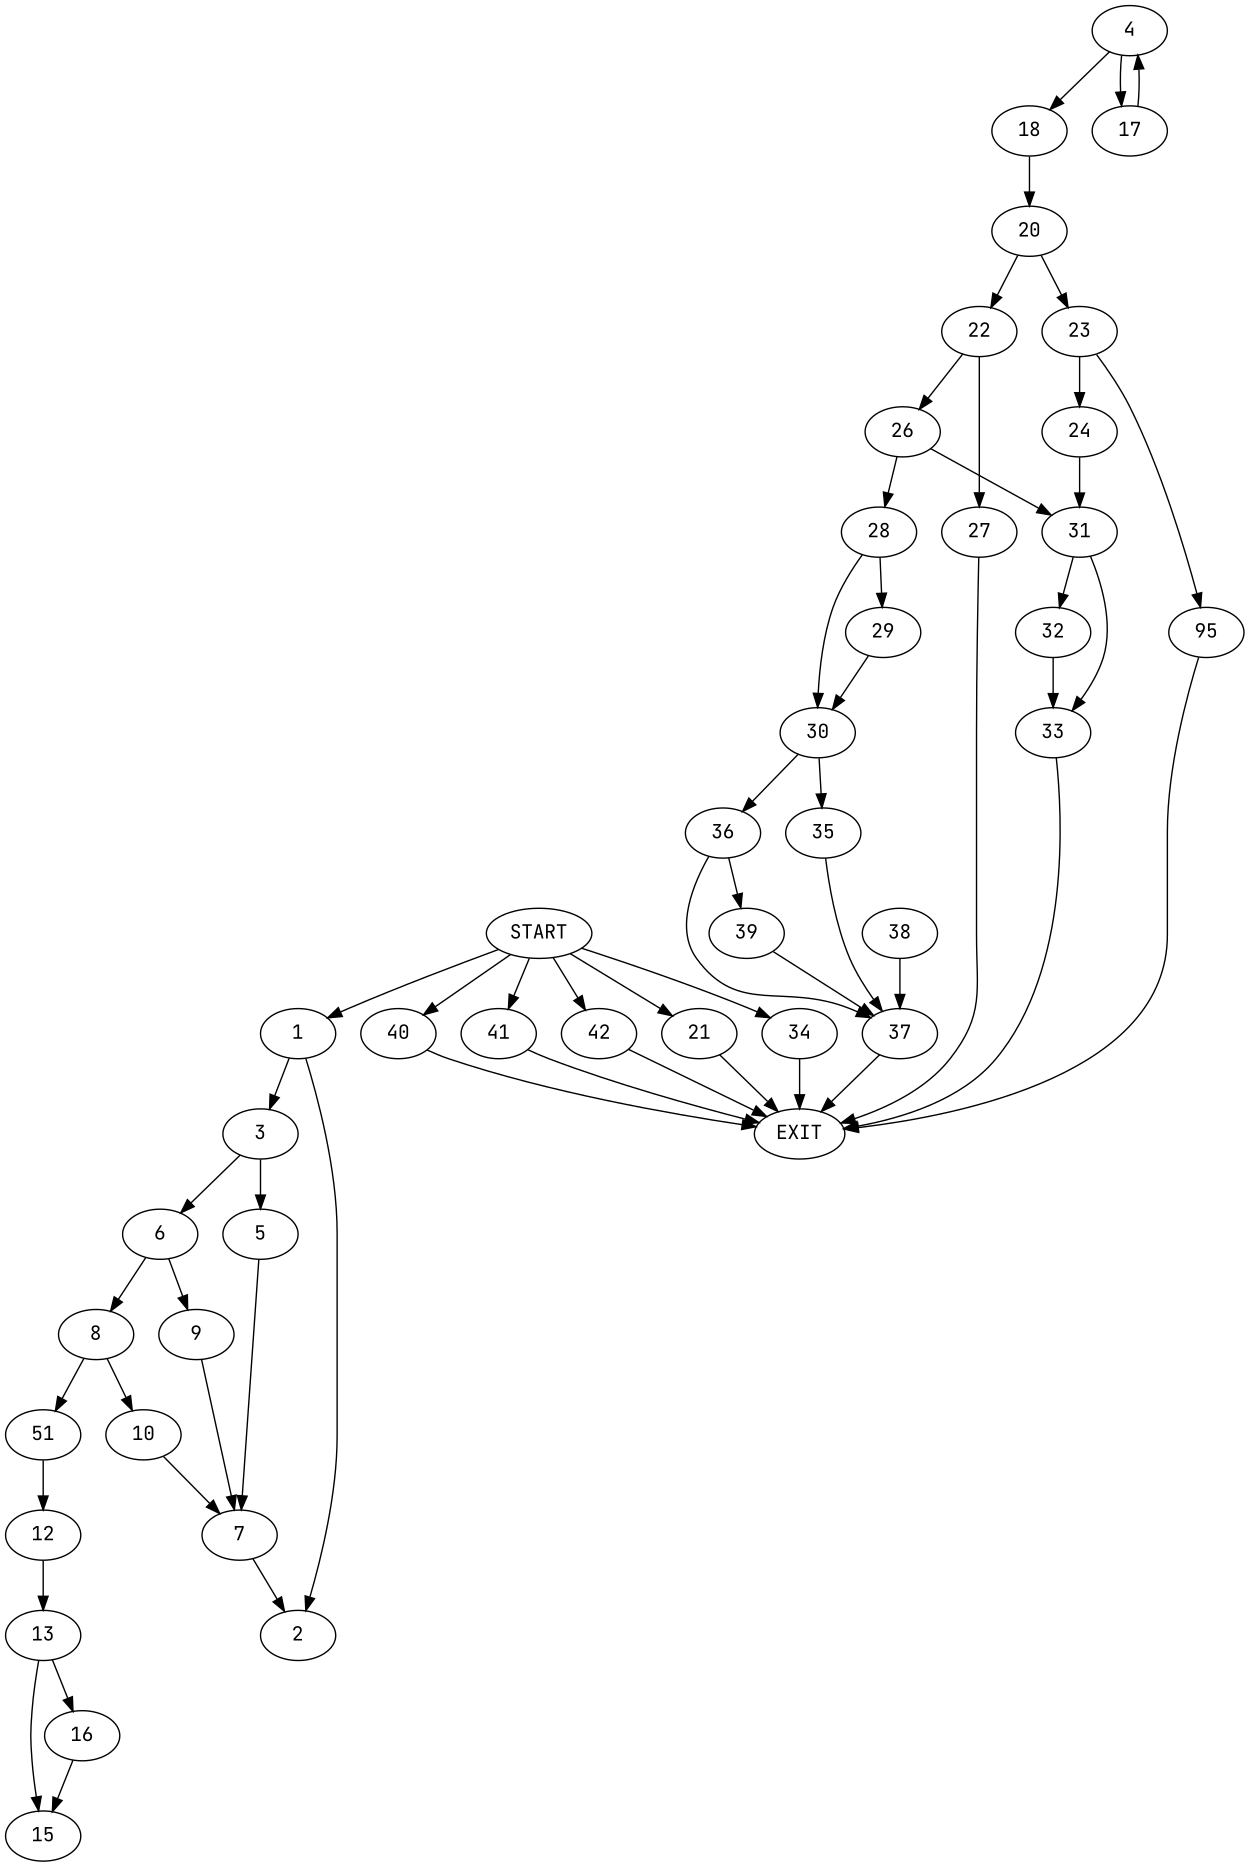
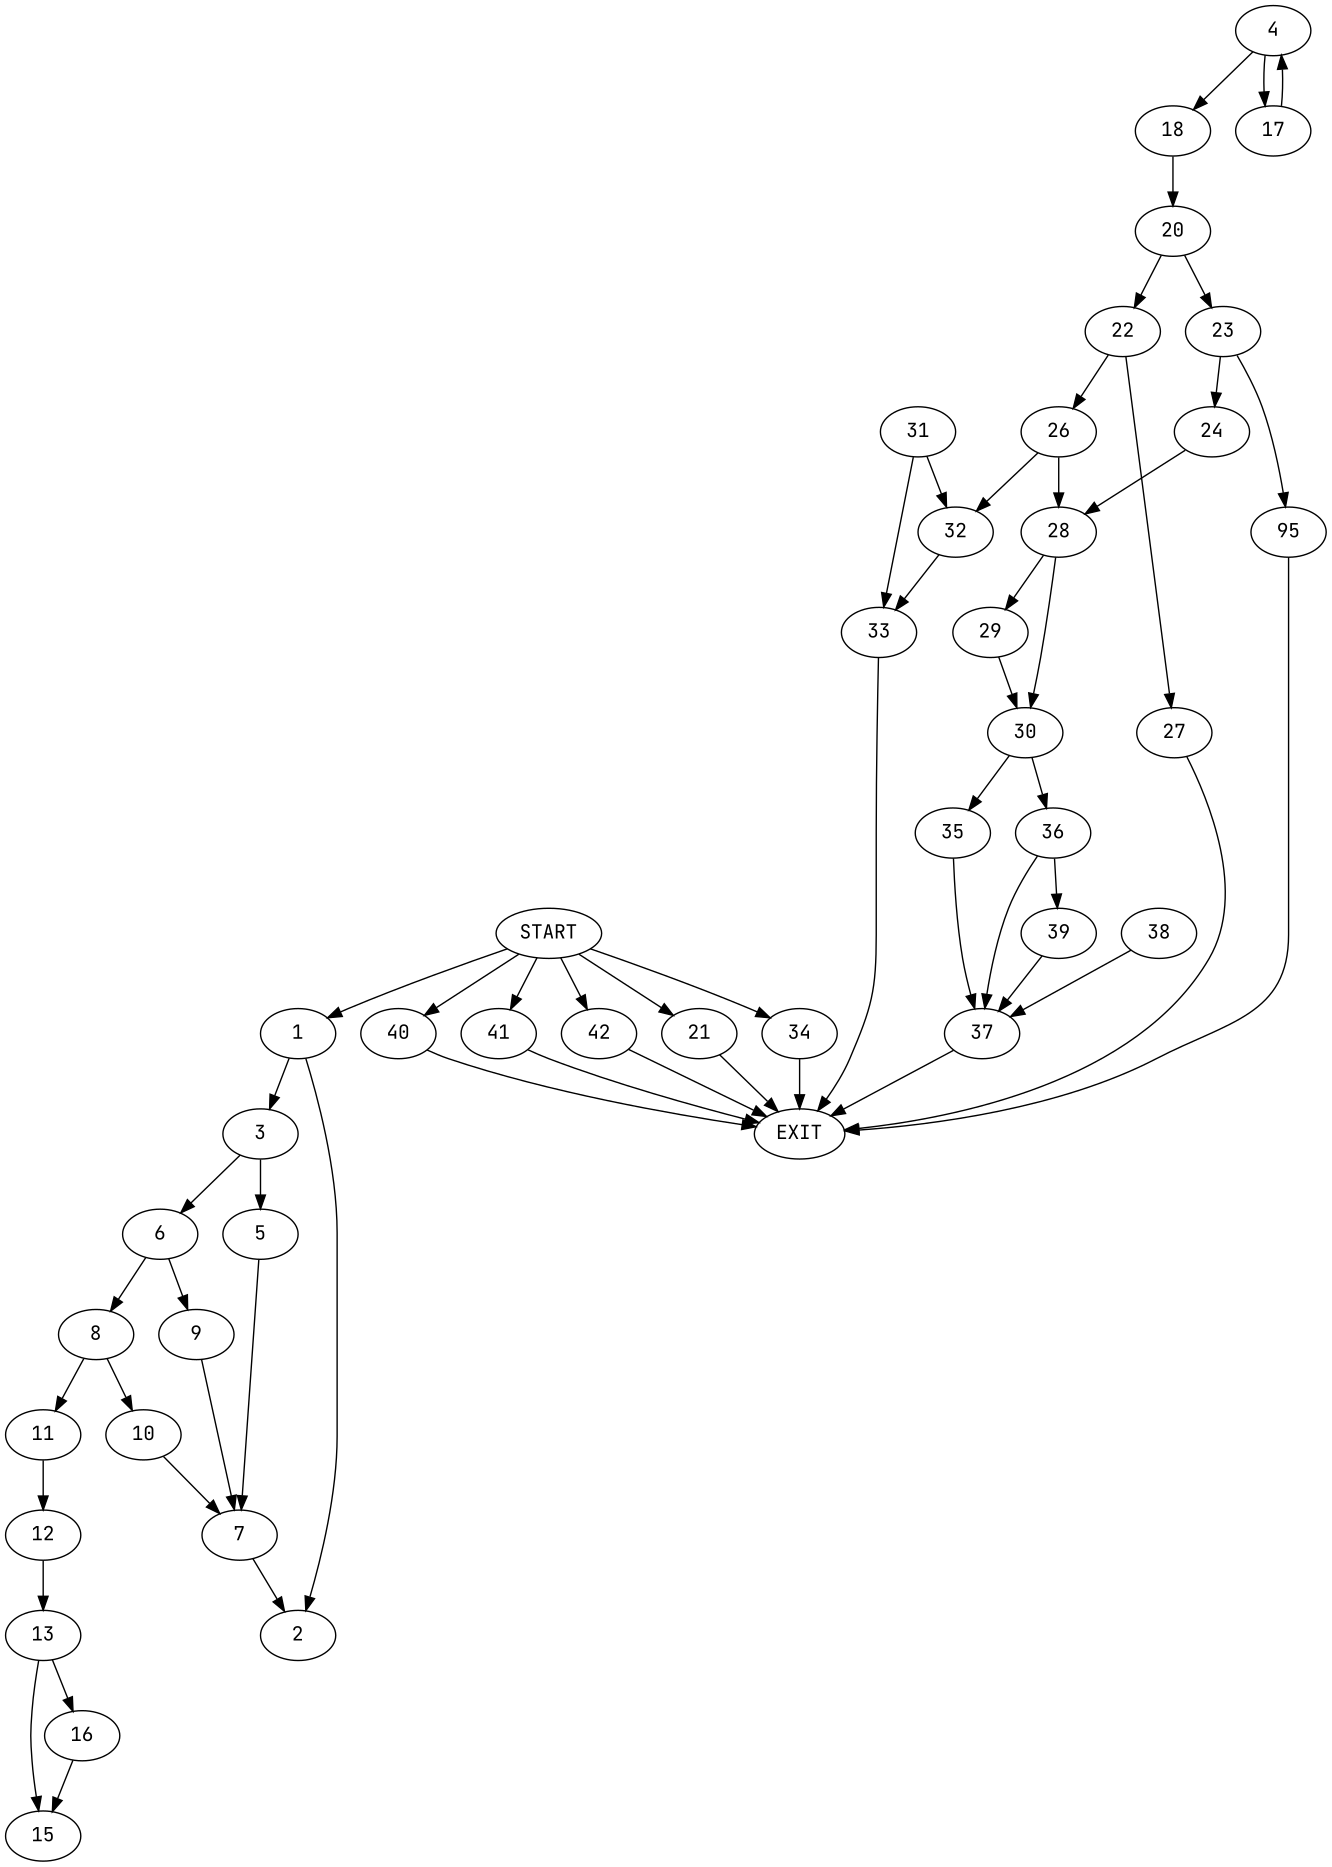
(1080, 475) -> (1150, 473)
(990, 481) -> (1012, 477)
(43, 1435) -> (43, 1435)
